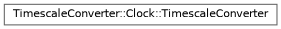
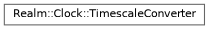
(141, 15) -> (104, 15)
